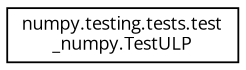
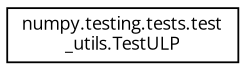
(123, 35) -> (123, 35)
